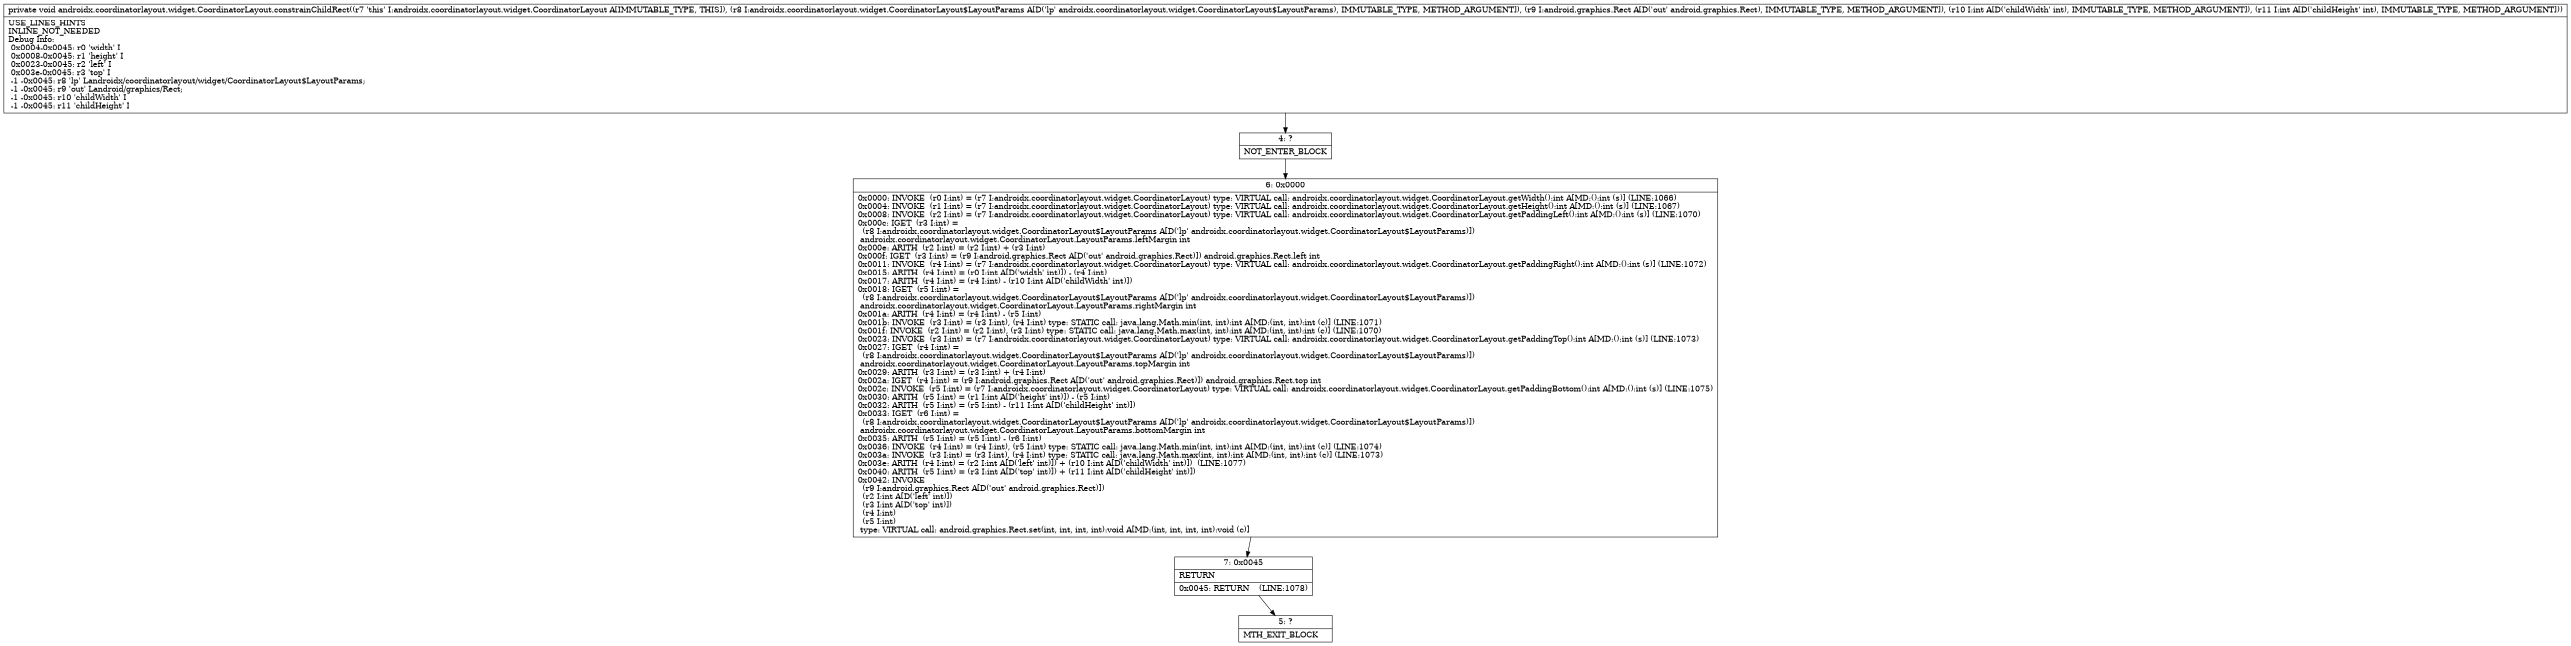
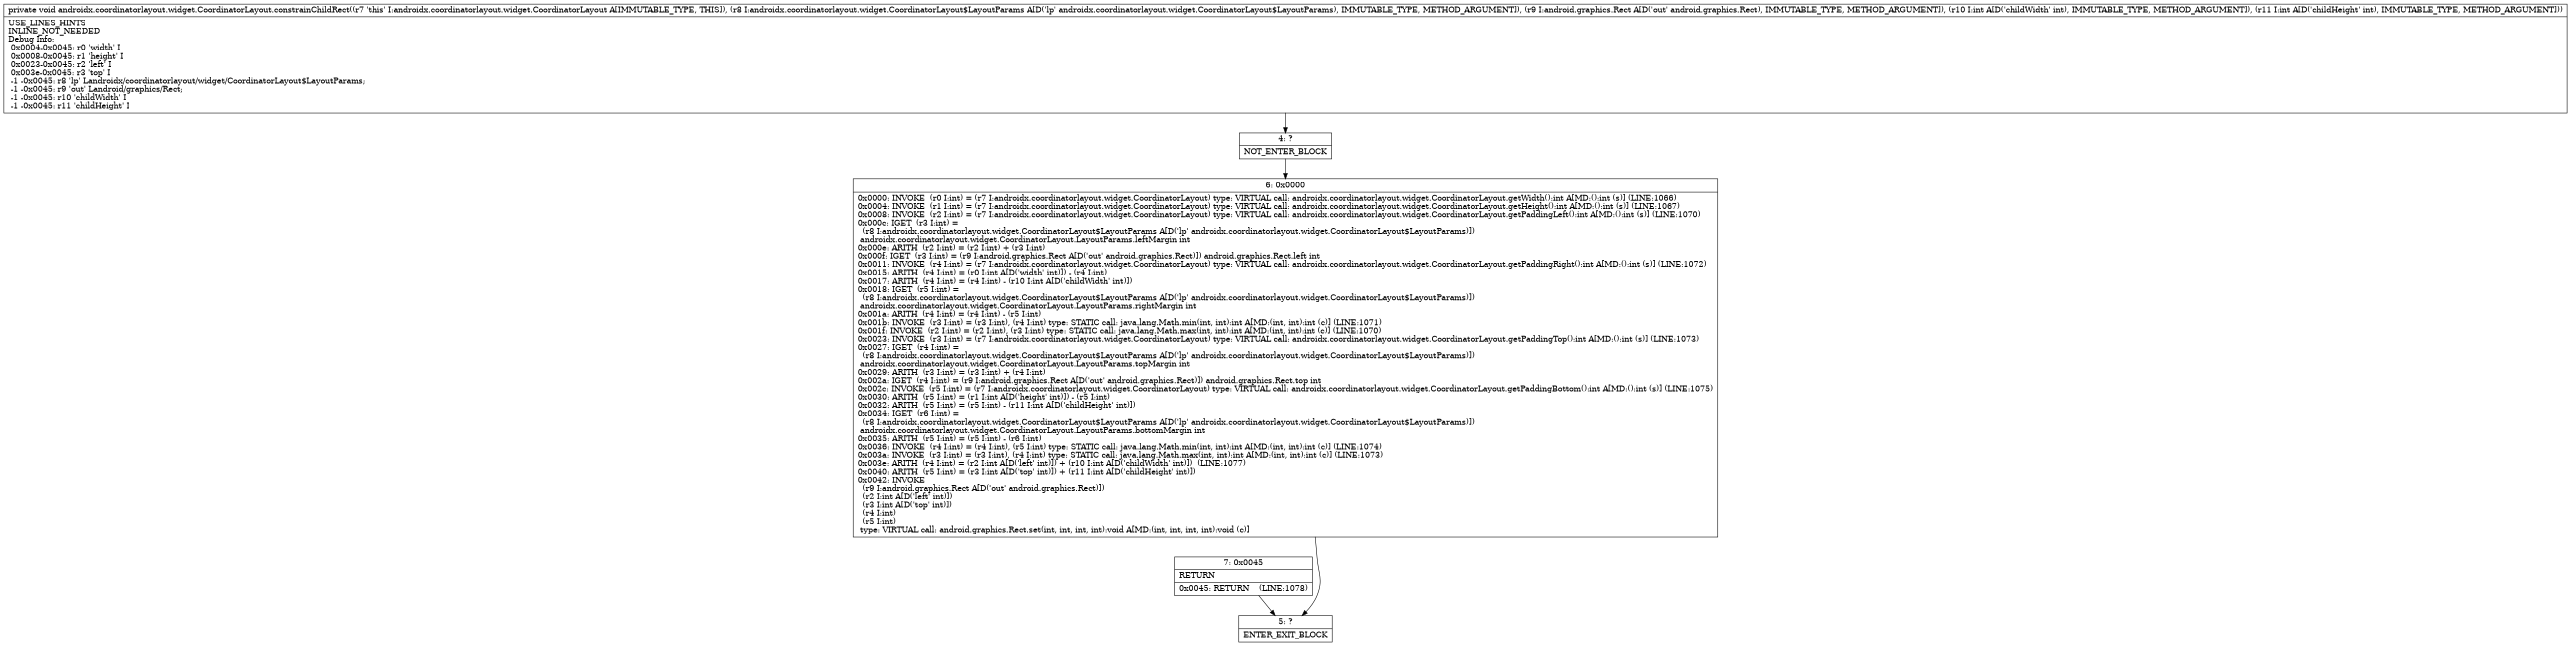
(910, 414) -> (910, 414)
(1250, 544) -> (1320, 576)
(1281, 635) -> (1285, 635)
